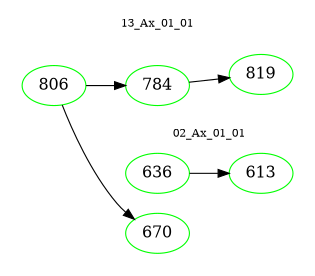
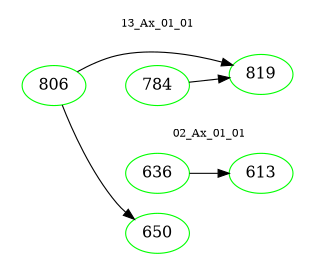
(100, 86) -> (148, 52)
(158, 233) -> (158, 233)
